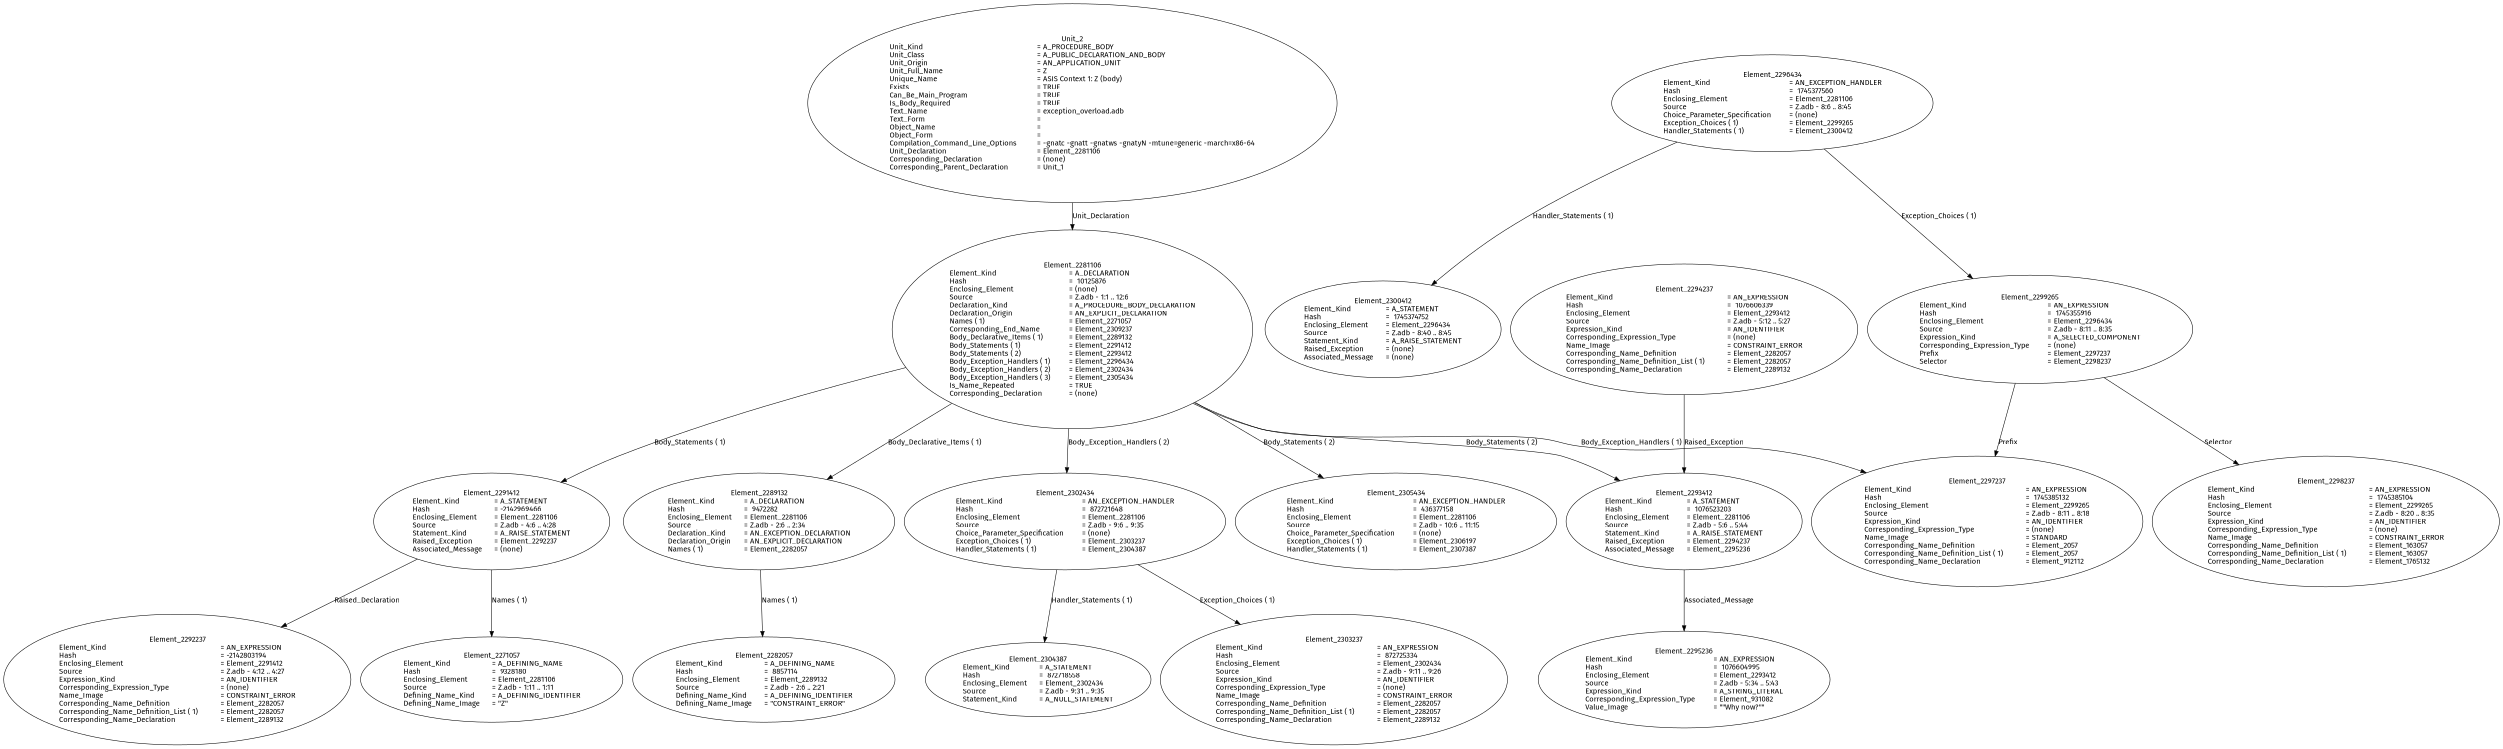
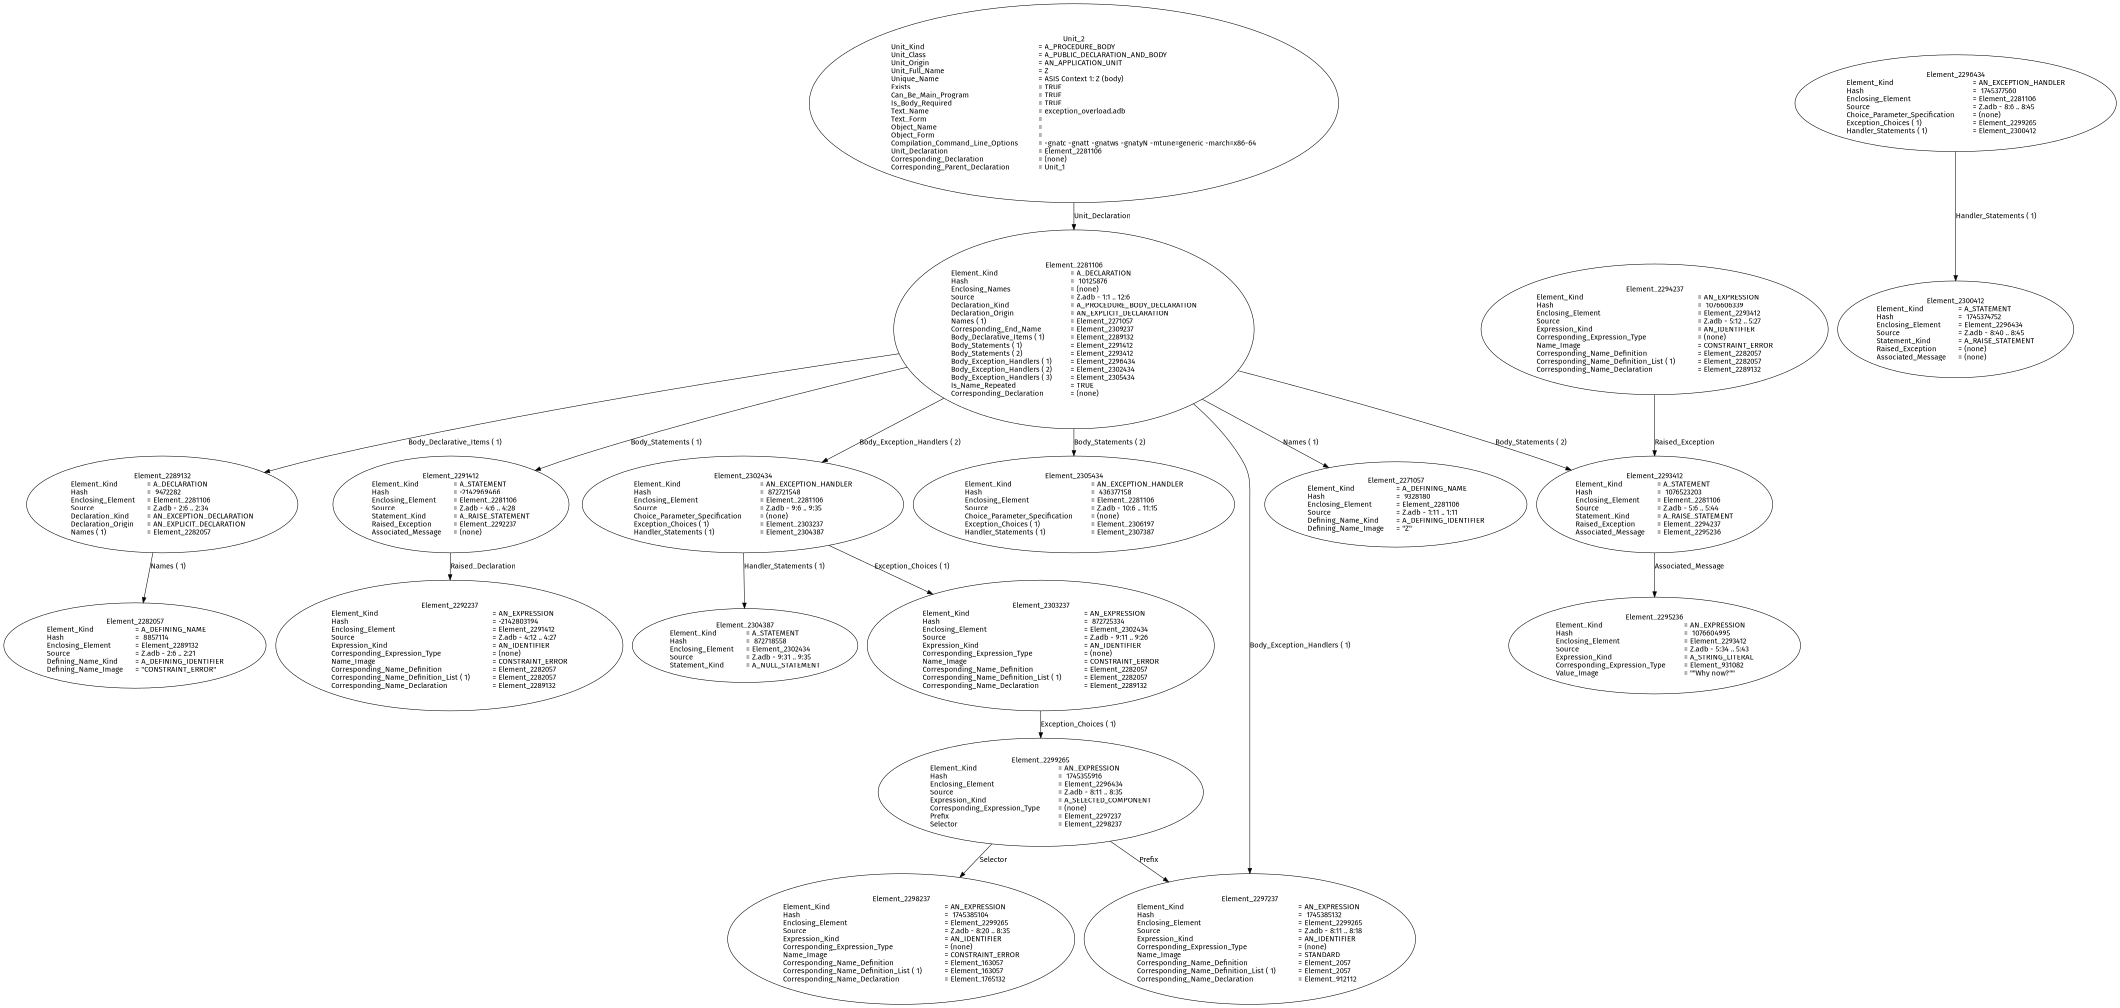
(1896, 212) -> (1041, 722)
(987, 289) -> (986, 289)
(1106, 509) -> (783, 492)
(492, 601) -> (1263, 432)
